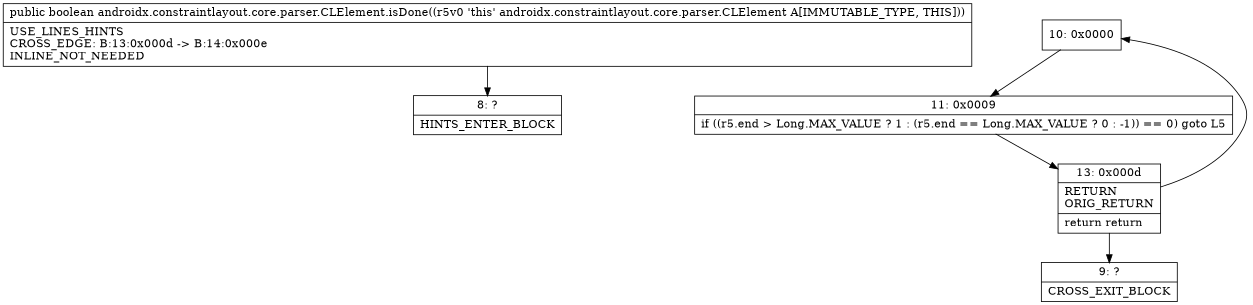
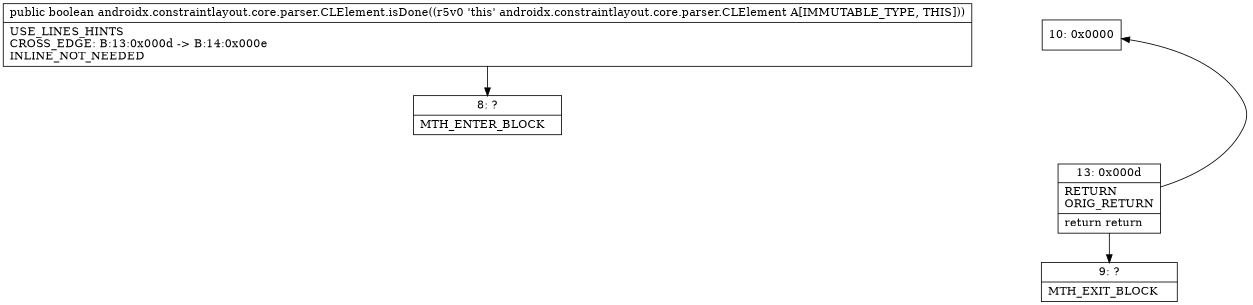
(964, 115) -> none
(488, 125) -> (483, 125)
(1109, 291) -> (1103, 291)
